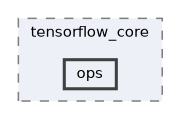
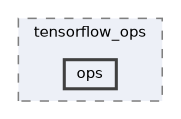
(90, 33) -> (90, 33)
